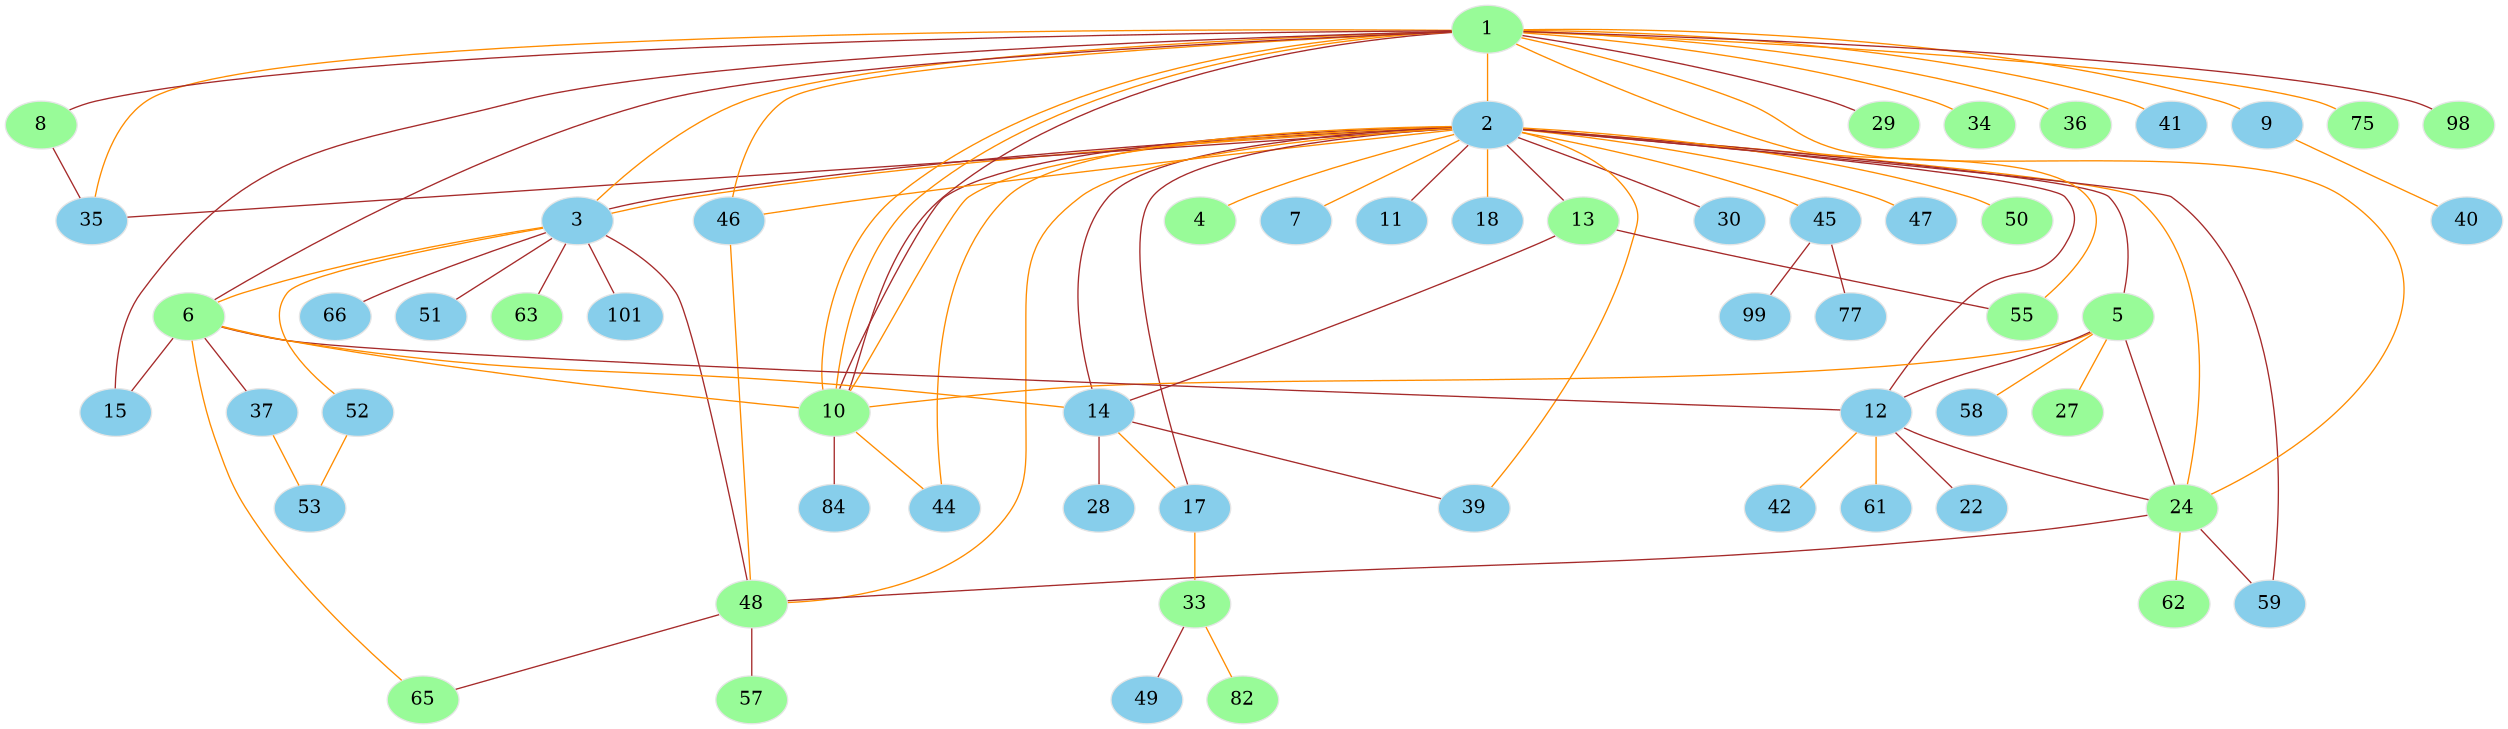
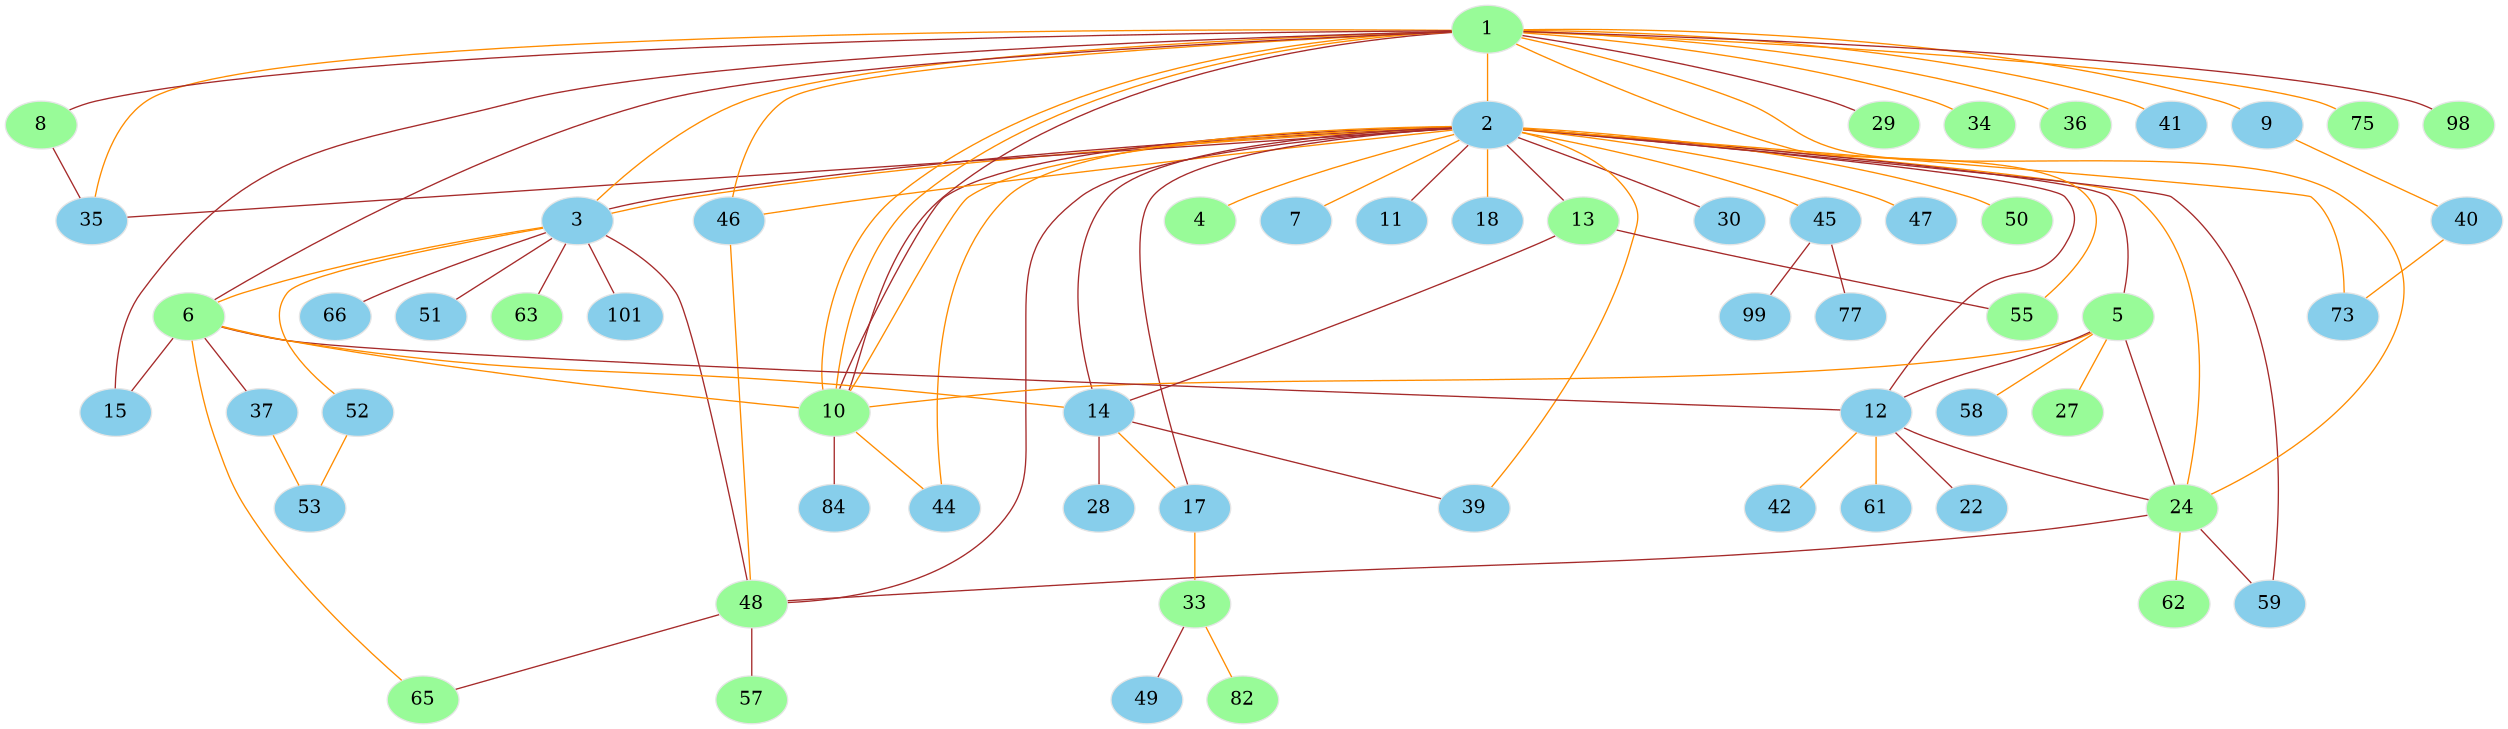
(1028, 280) -> (1028, 280)
none -> (2343, 317)
